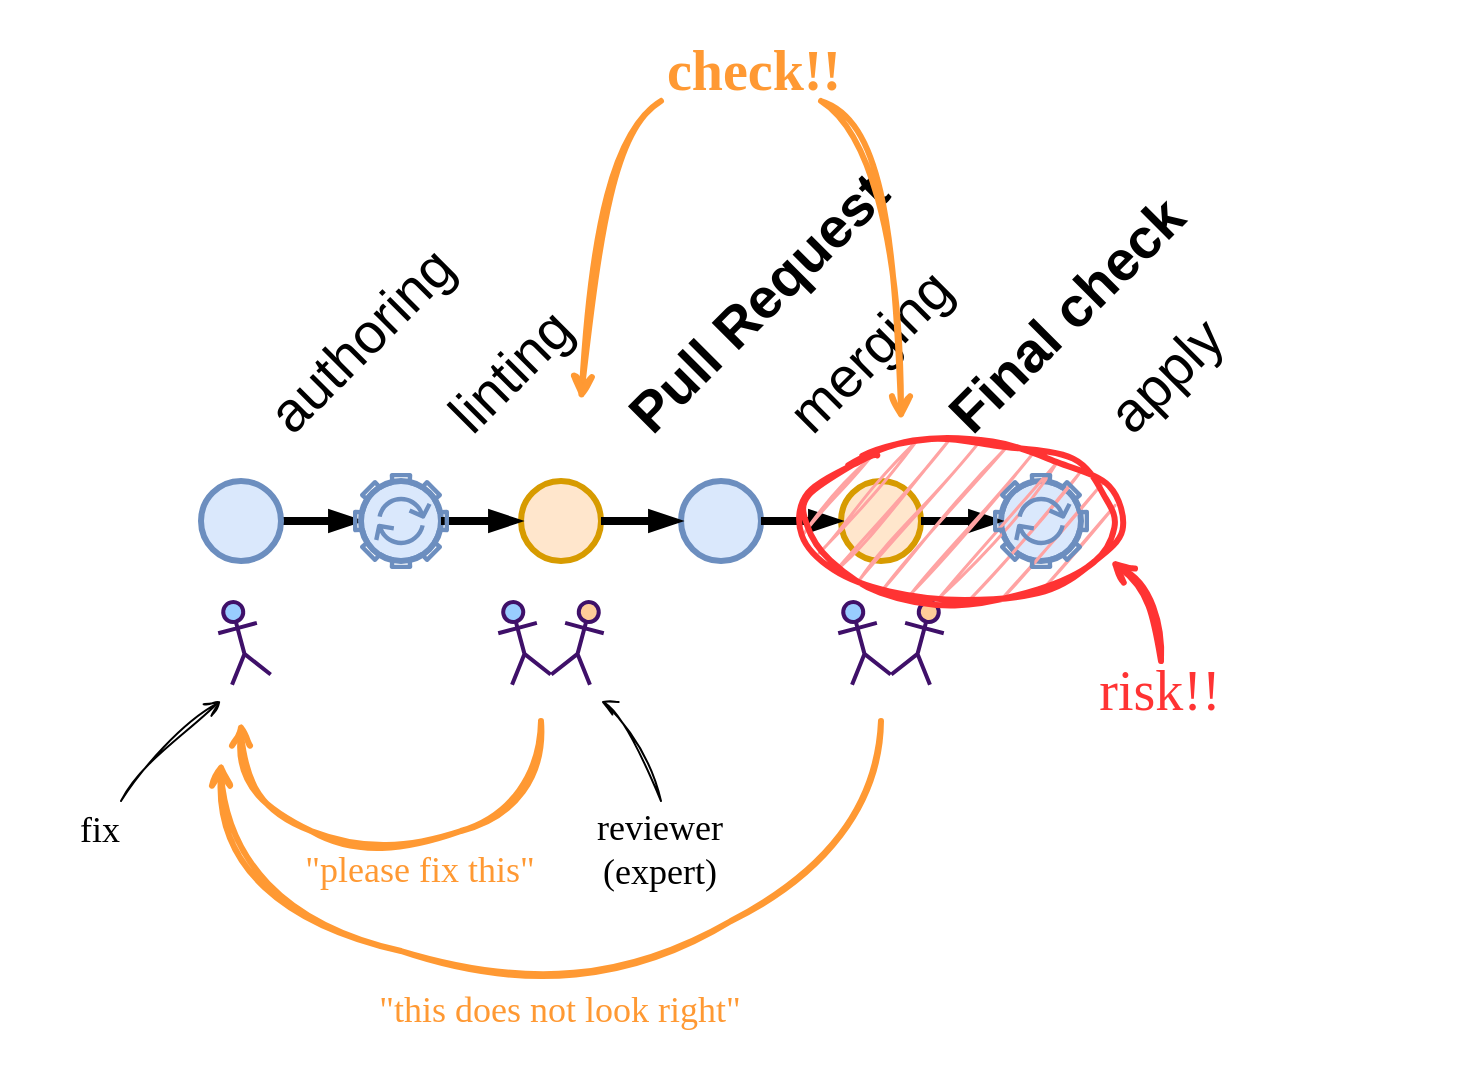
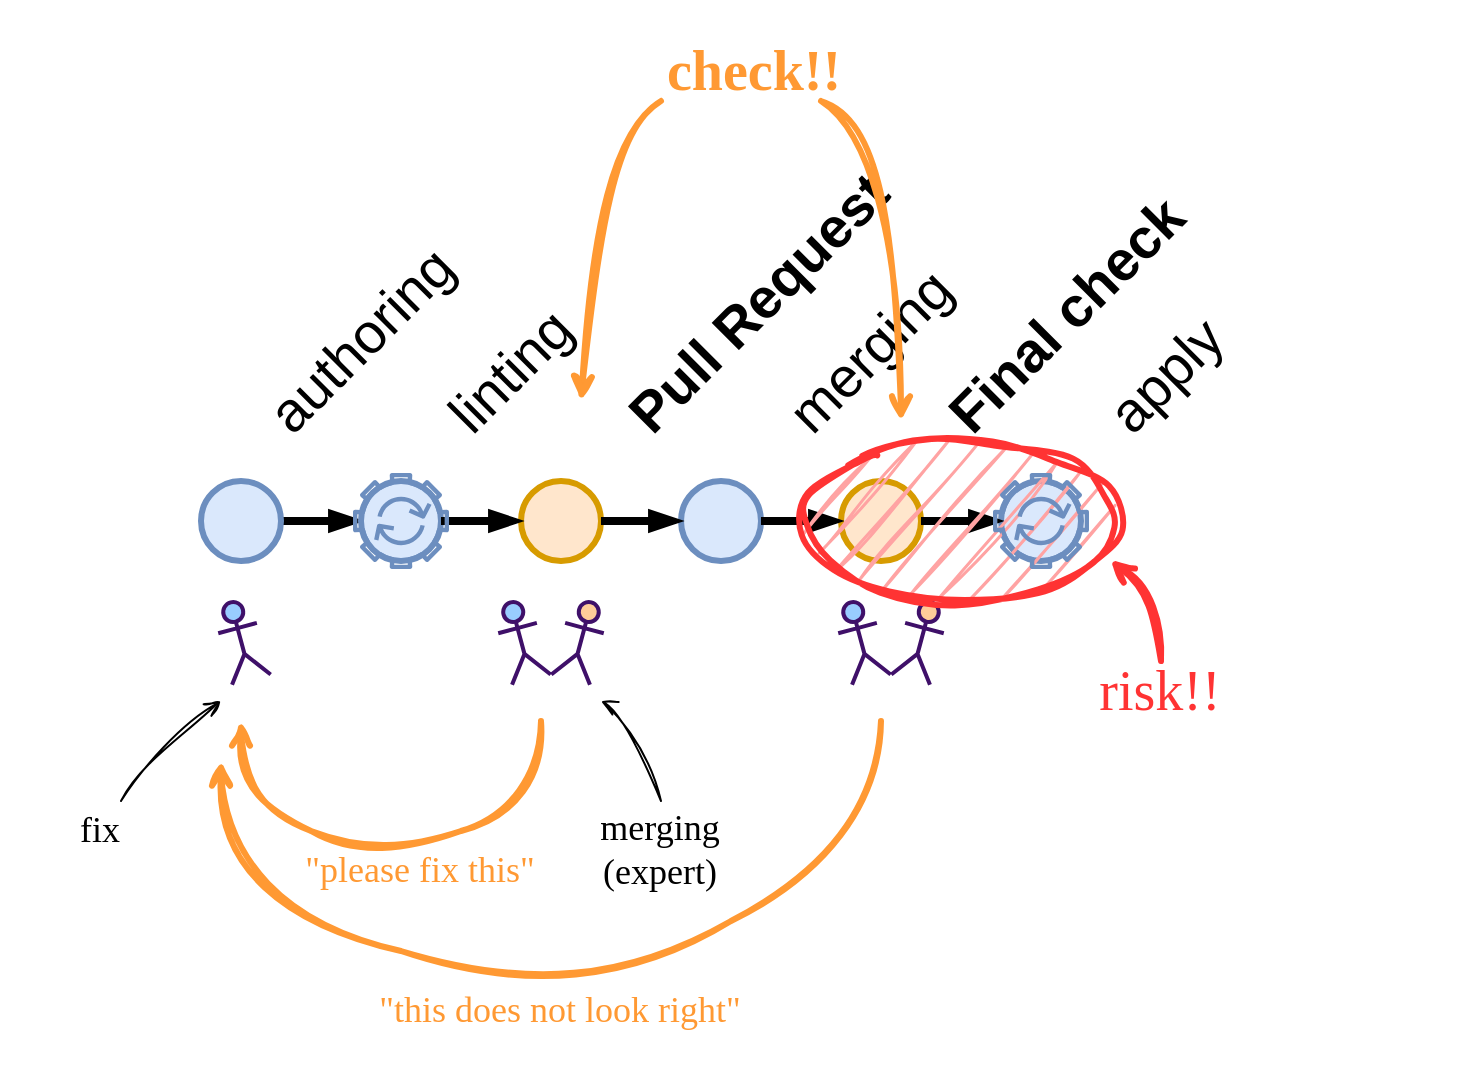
(661, 851) -> (661, 851)
